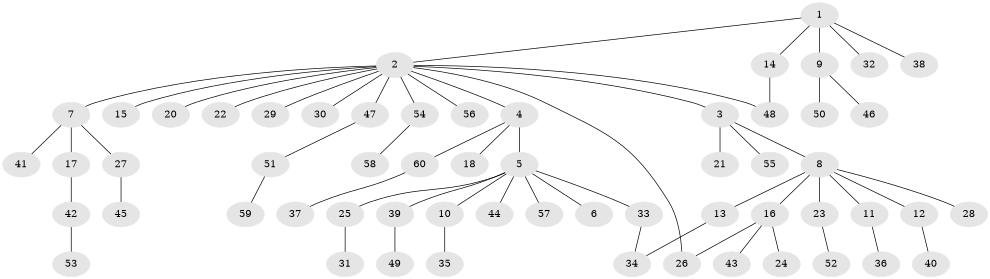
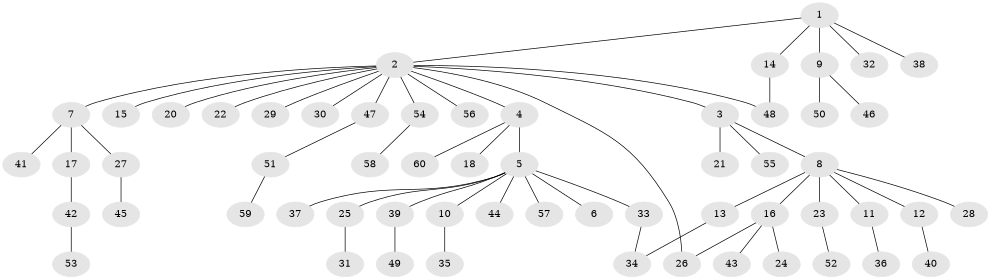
(358, 190) -> (397, 190)
